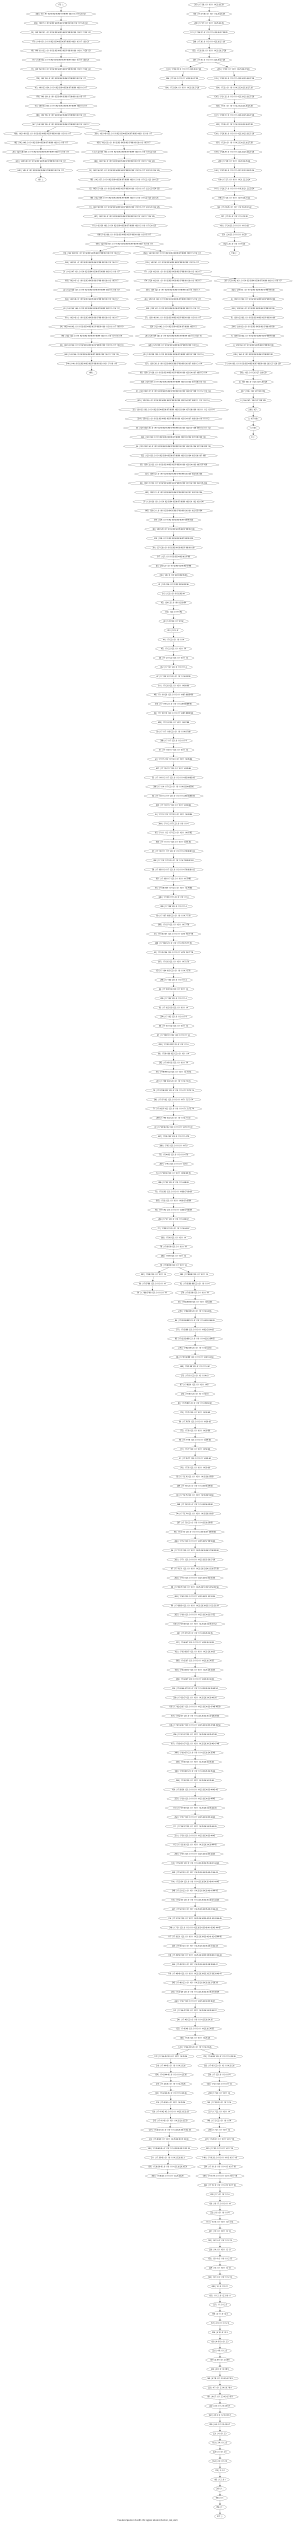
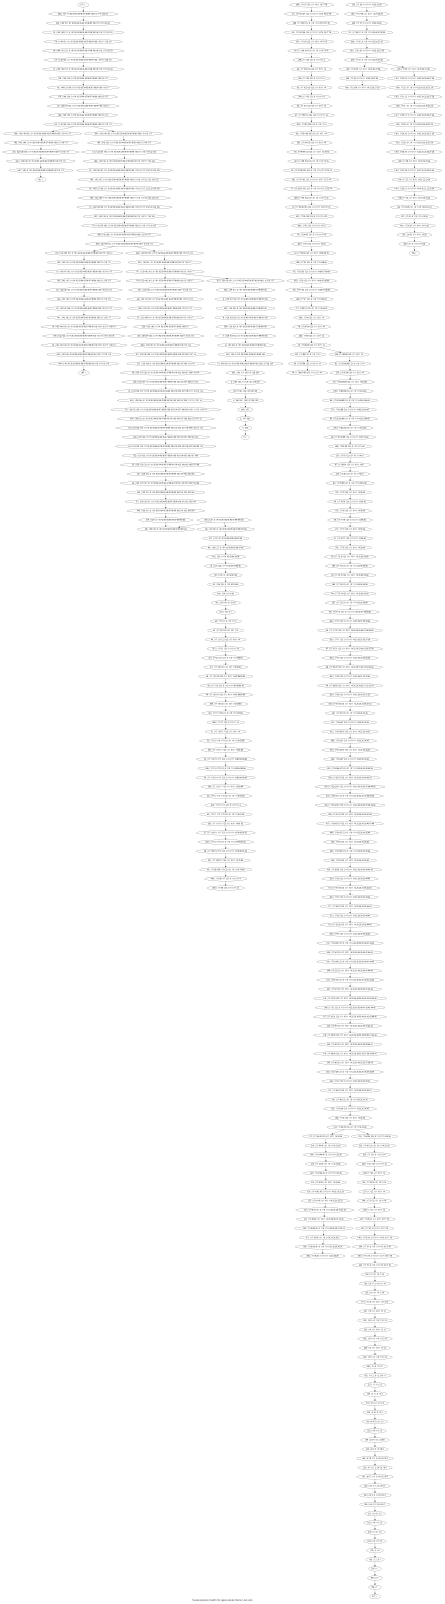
(174, 533) -> (196, 525)
(174, 916) -> none
